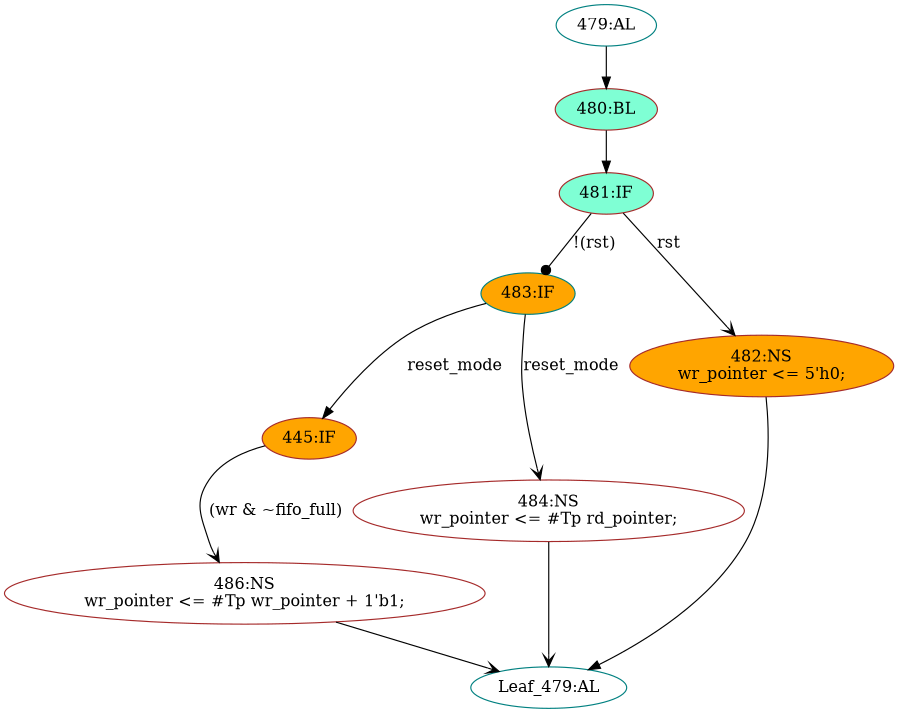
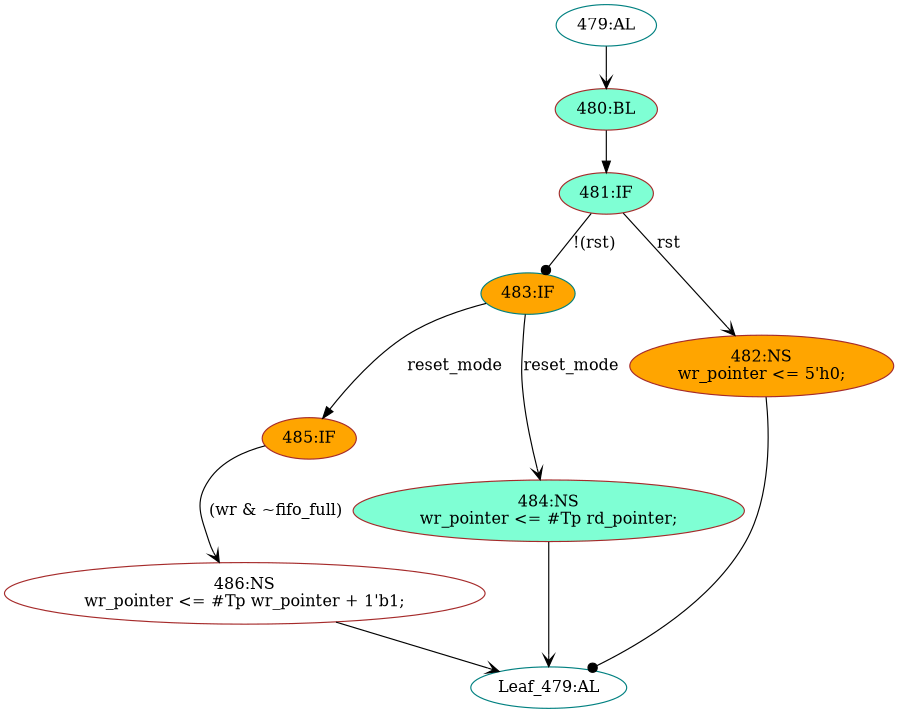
(606, 62) -> (606, 62)
(309, 438) -> (309, 438)
(549, 511) -> (549, 511)
(733, 561) -> (732, 562)
